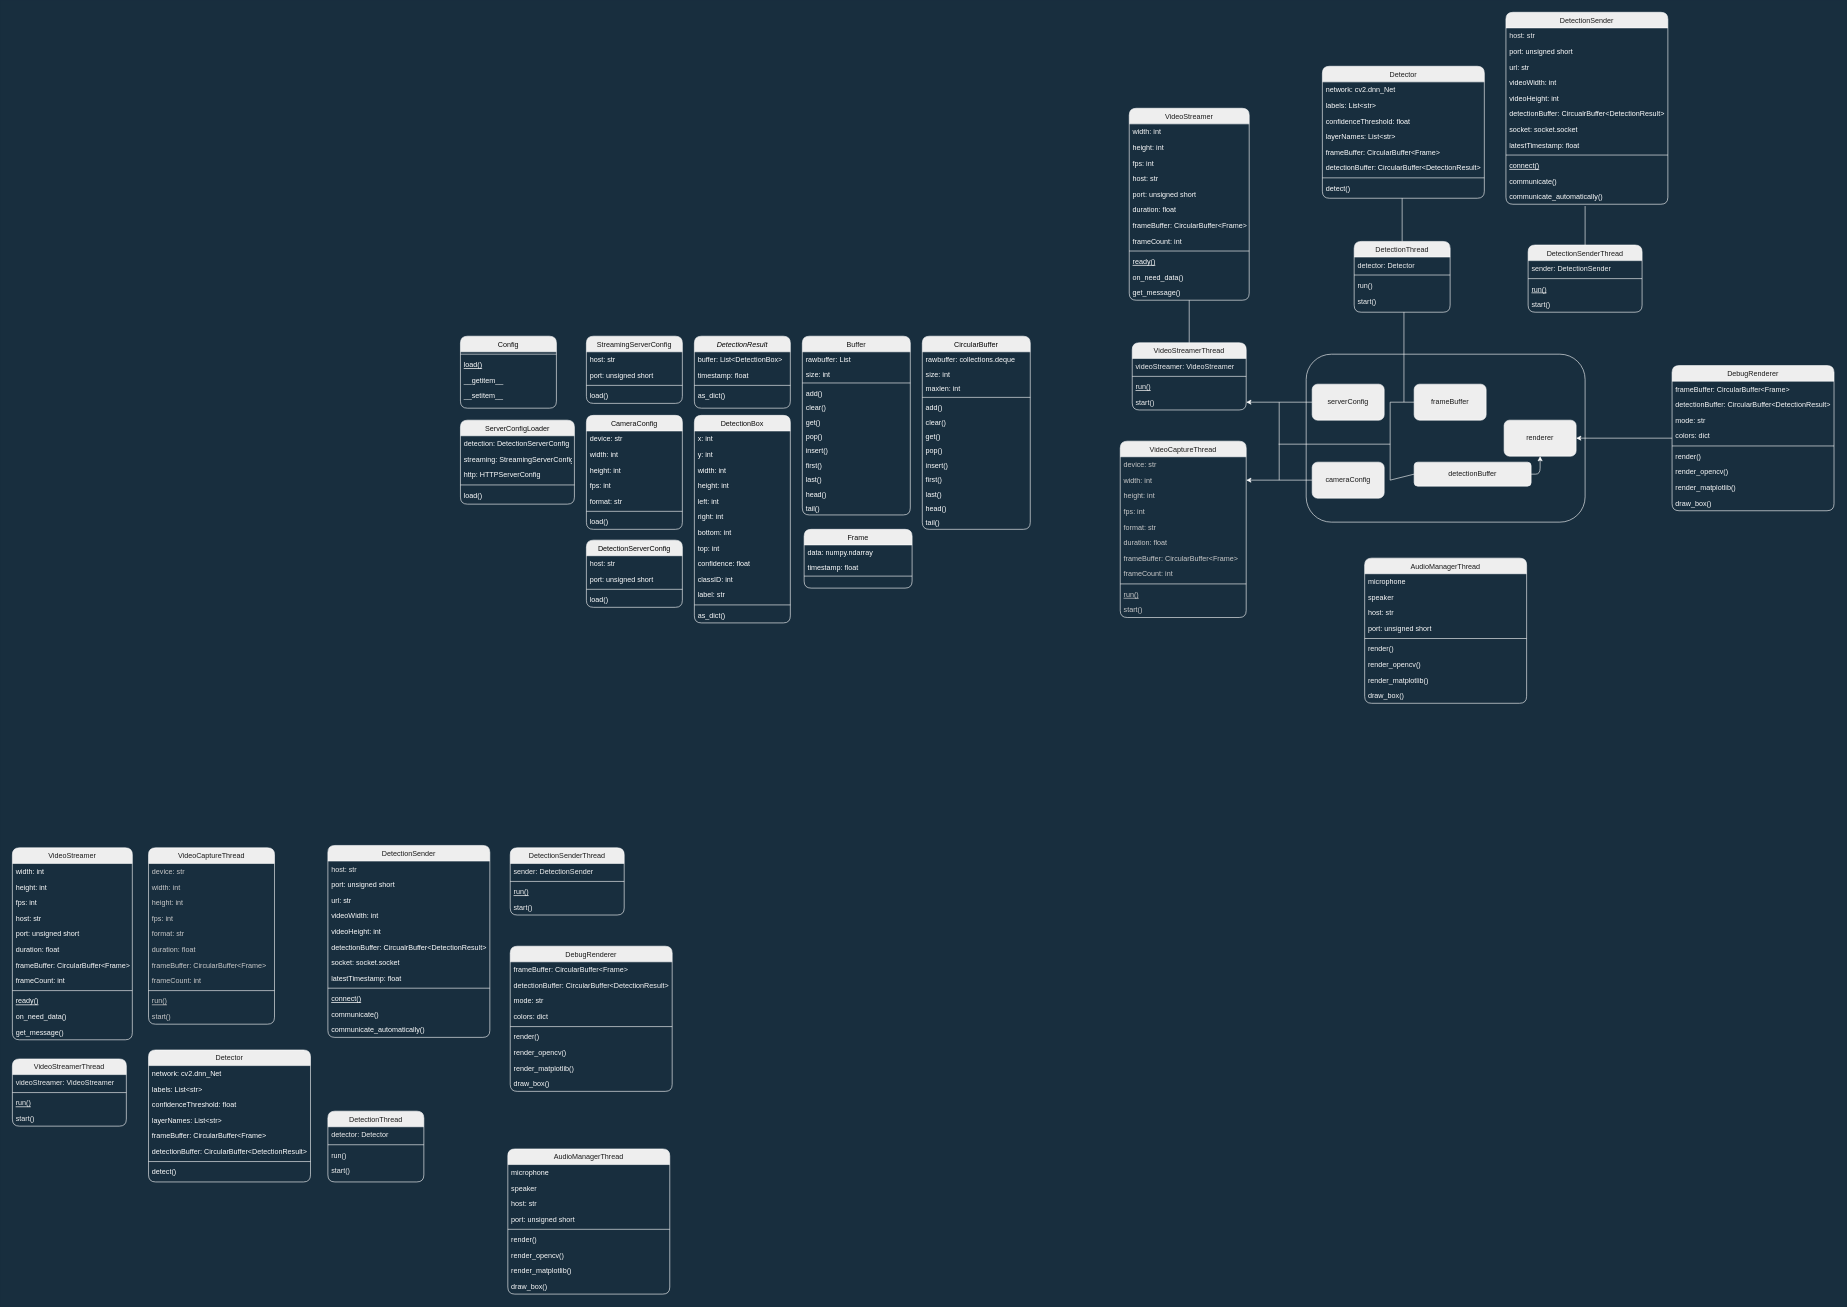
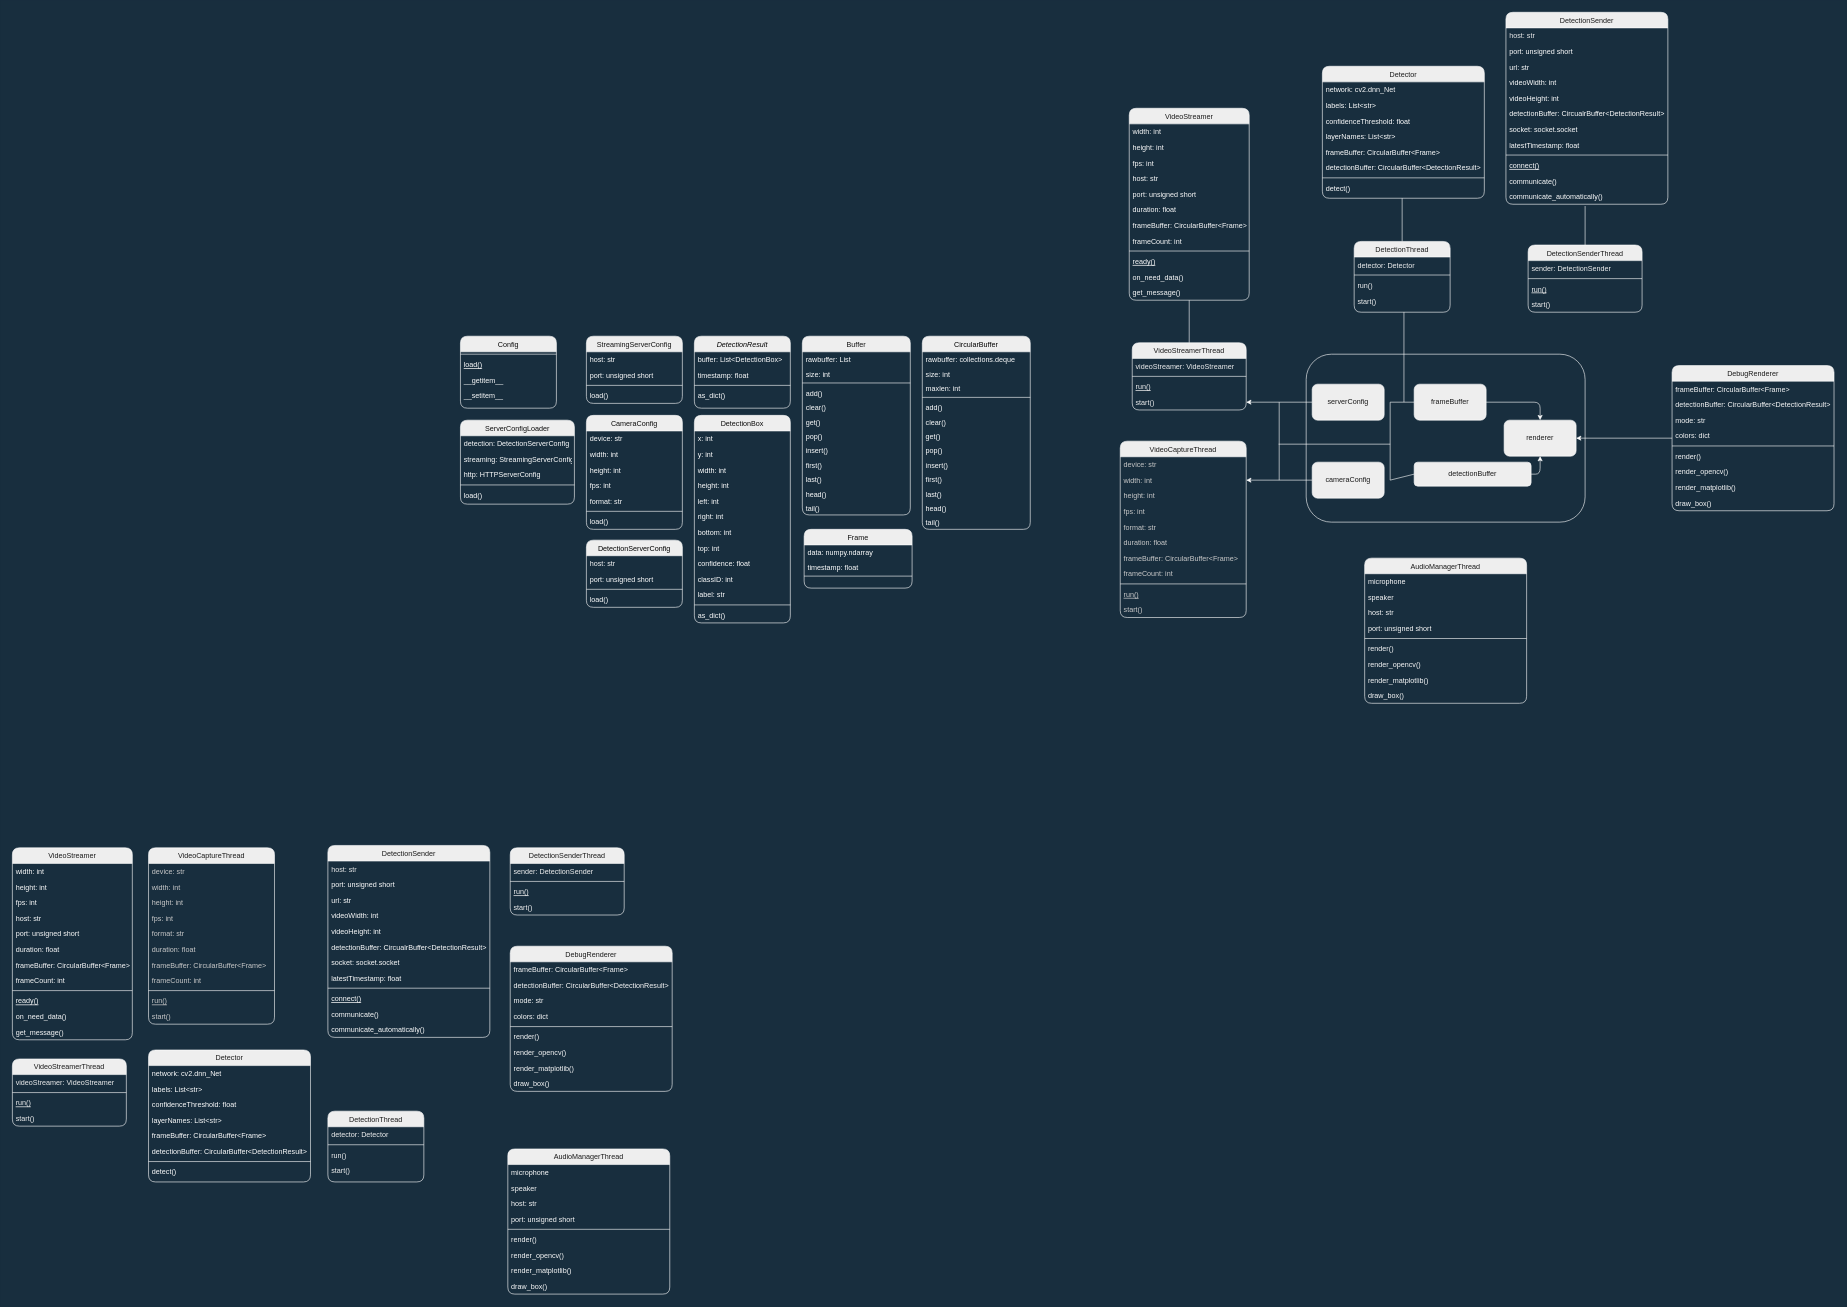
none -> (1536, 402)
